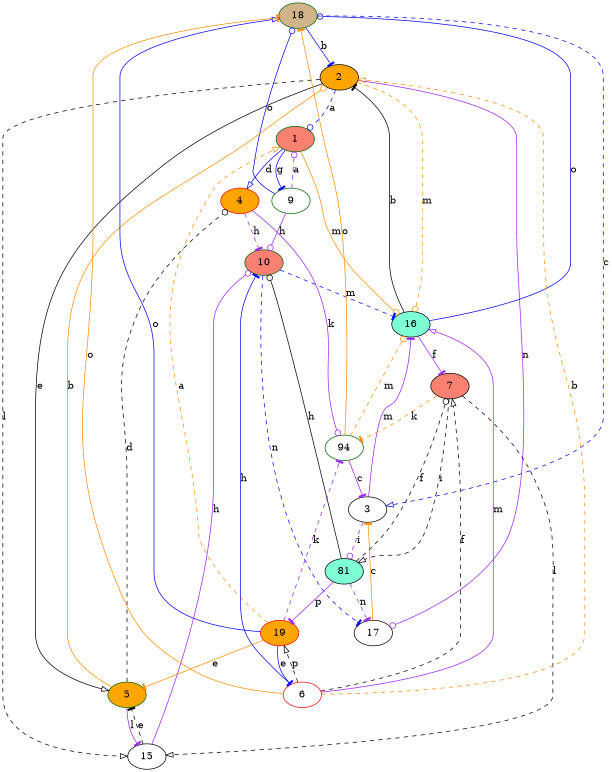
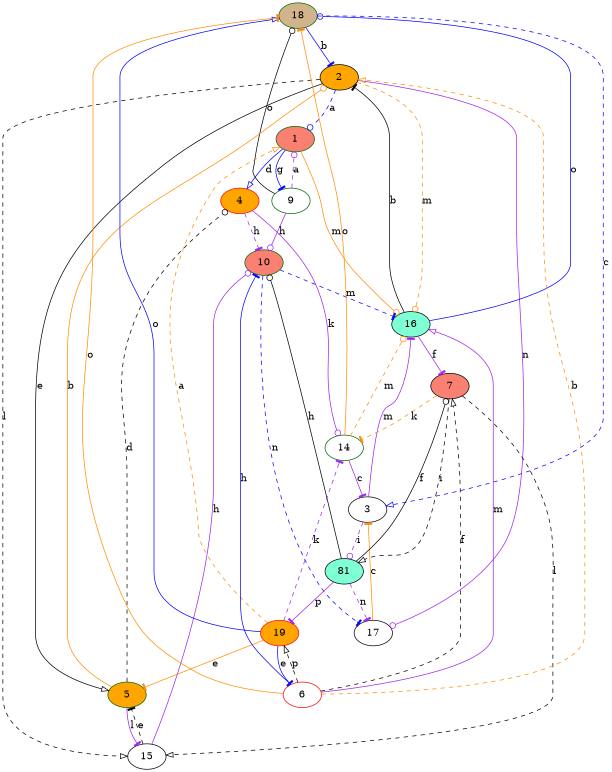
(264, 117) -> (264, 117)
(344, 448) -> (344, 448)
(412, 490) -> (412, 490)
